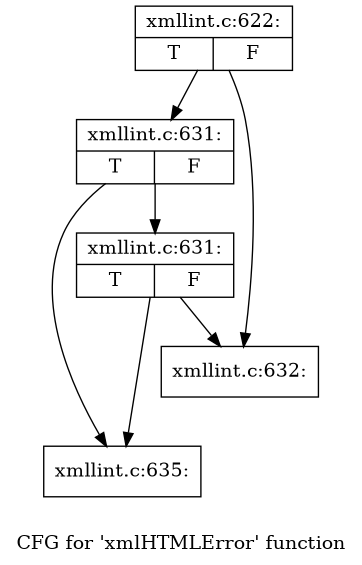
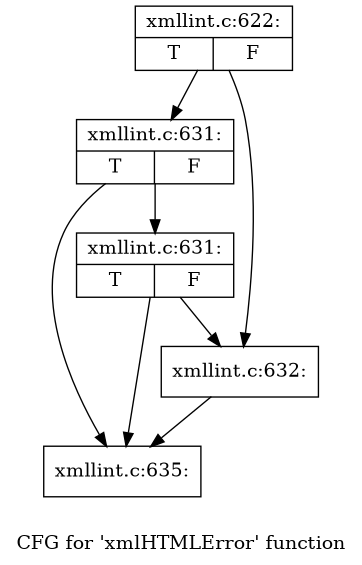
none -> (186, 417)
